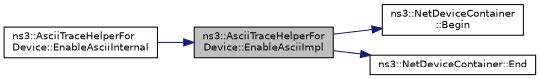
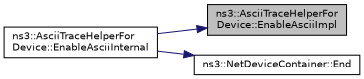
(453, 20) -> none
(347, 52) -> (171, 53)
